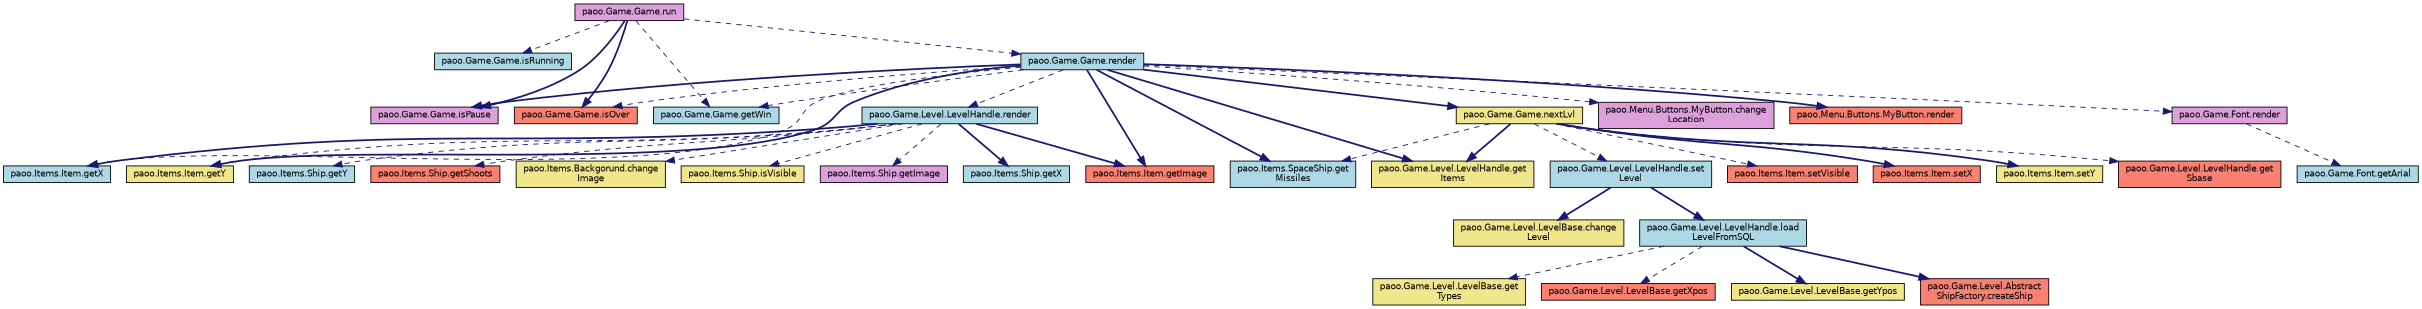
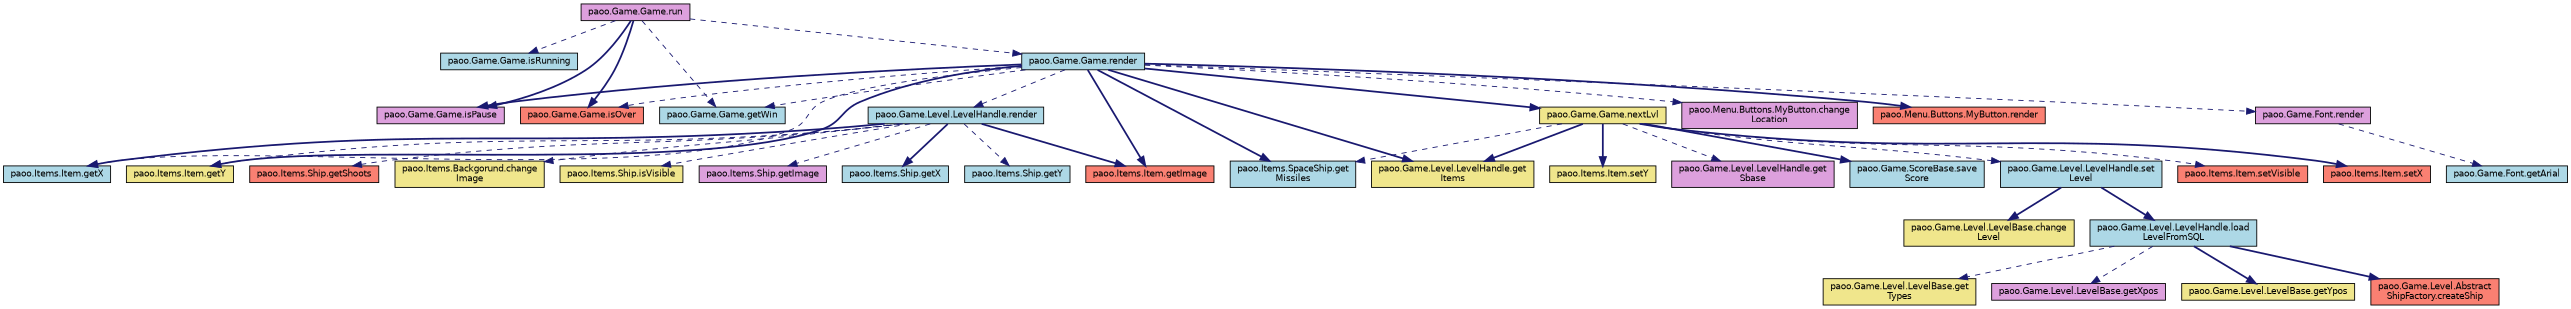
none -> (1917, 174)
(2200, 174) -> (1753, 174)
(1628, 292) -> (2079, 292)
